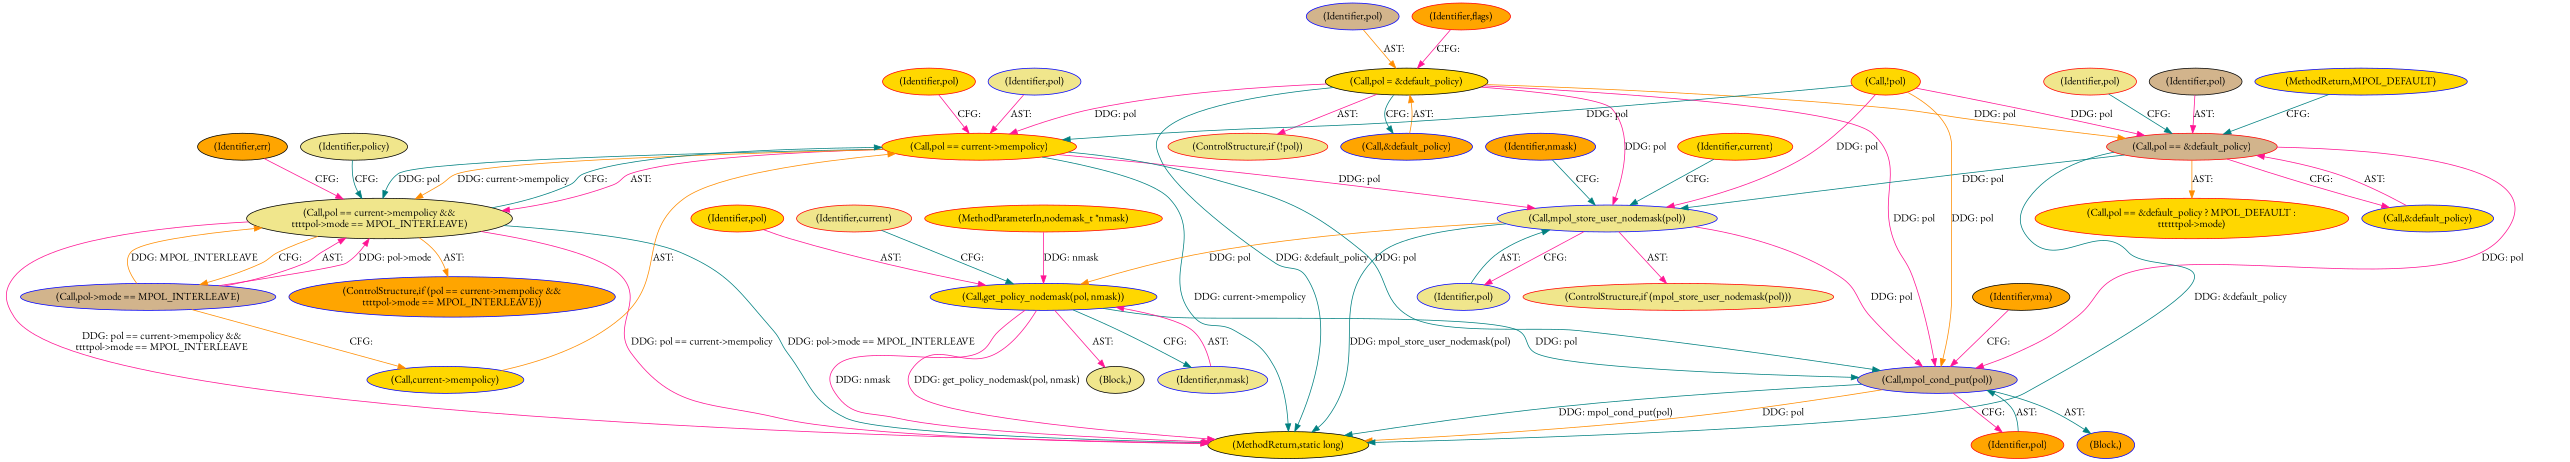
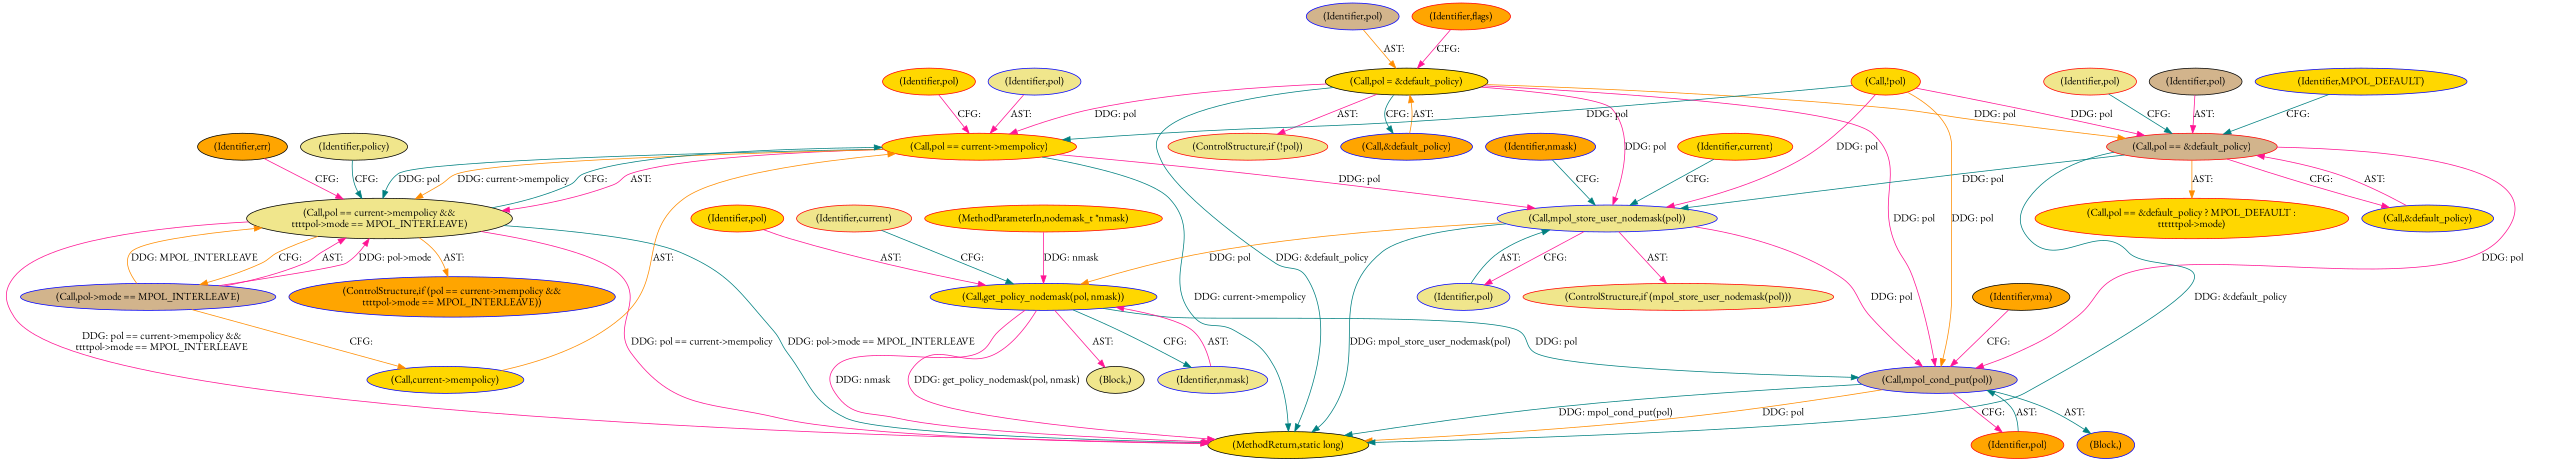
(2361, 82) -> (2361, 82)
(1443, 326) -> none
